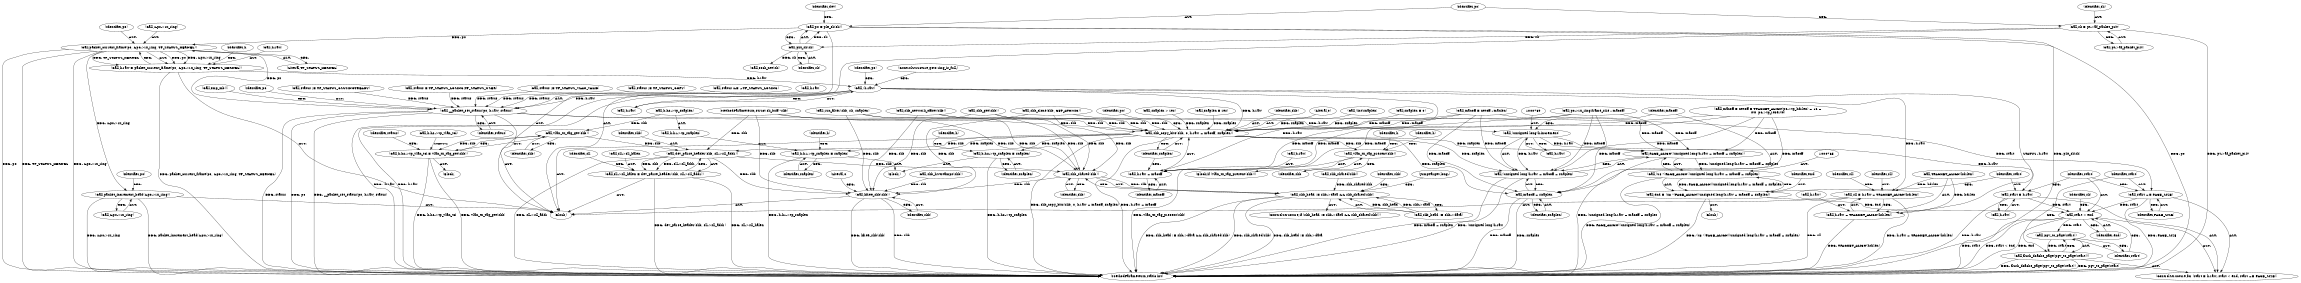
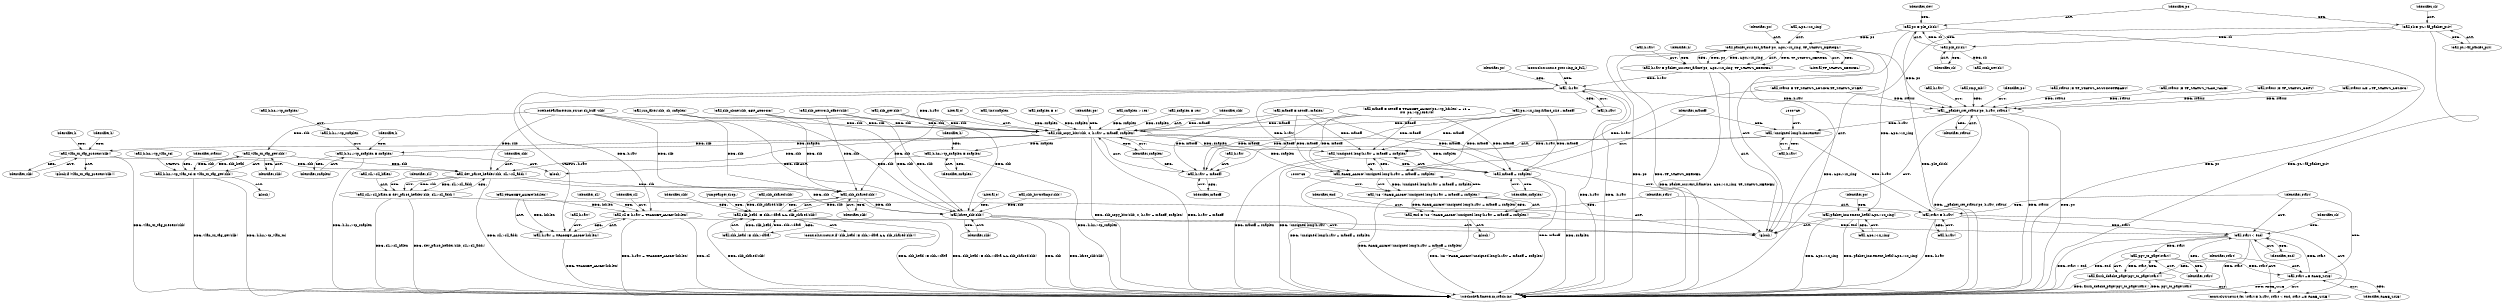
(1343, 119) -> (2223, 262)
(625, 123) -> (395, 118)
(485, 144) -> (231, 164)
(1589, 148) -> (1598, 136)
none -> (283, 162)
(1435, 174) -> (722, 195)
